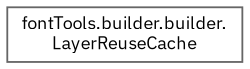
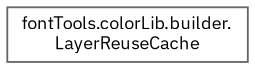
(125, 35) -> (128, 35)
